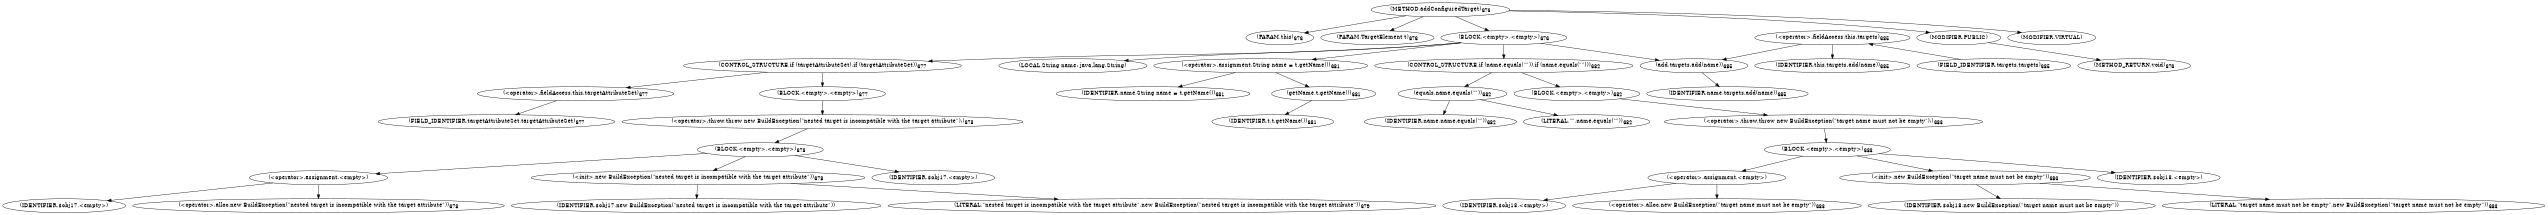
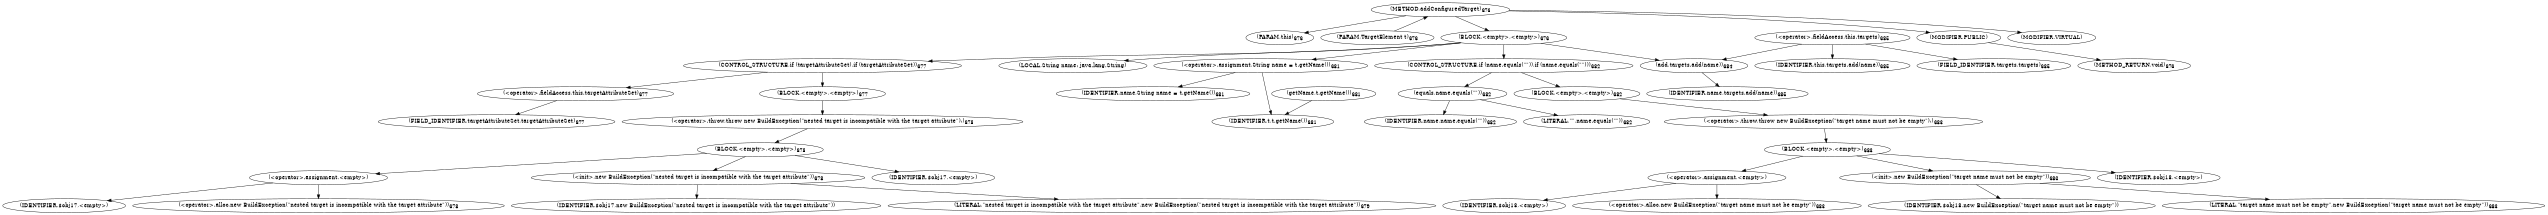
(1408, 23) -> (1409, 25)
(1917, 52) -> (1909, 52)
(1728, 65) -> (1728, 65)
(1291, 79) -> (1266, 92)
